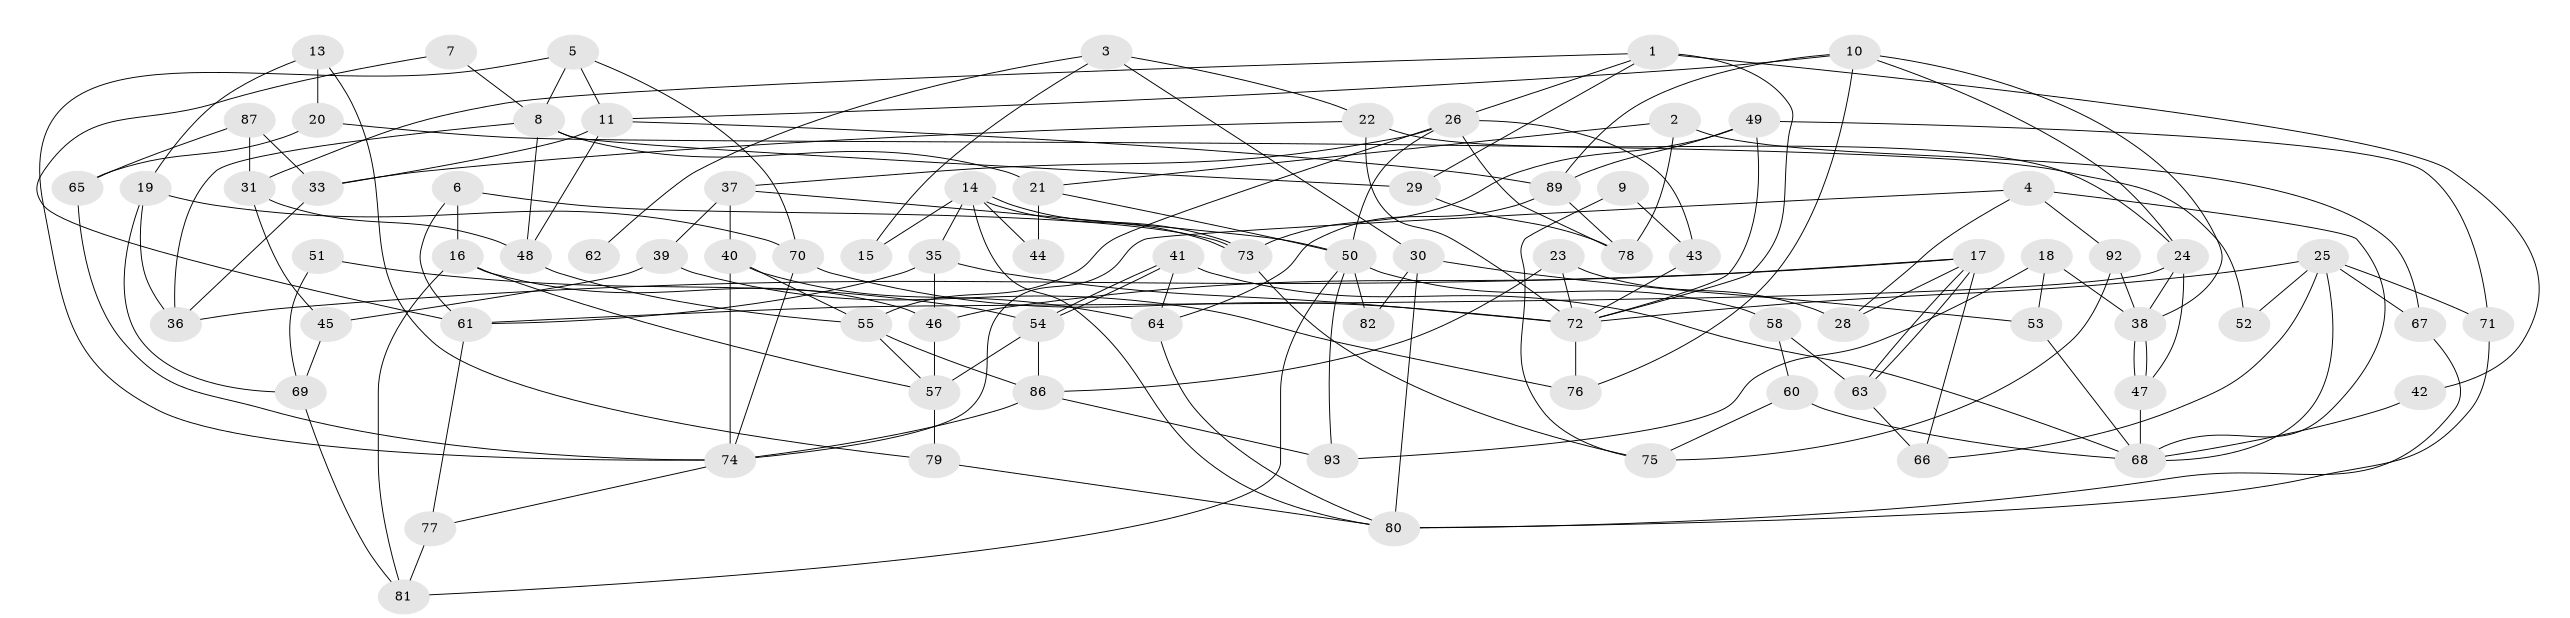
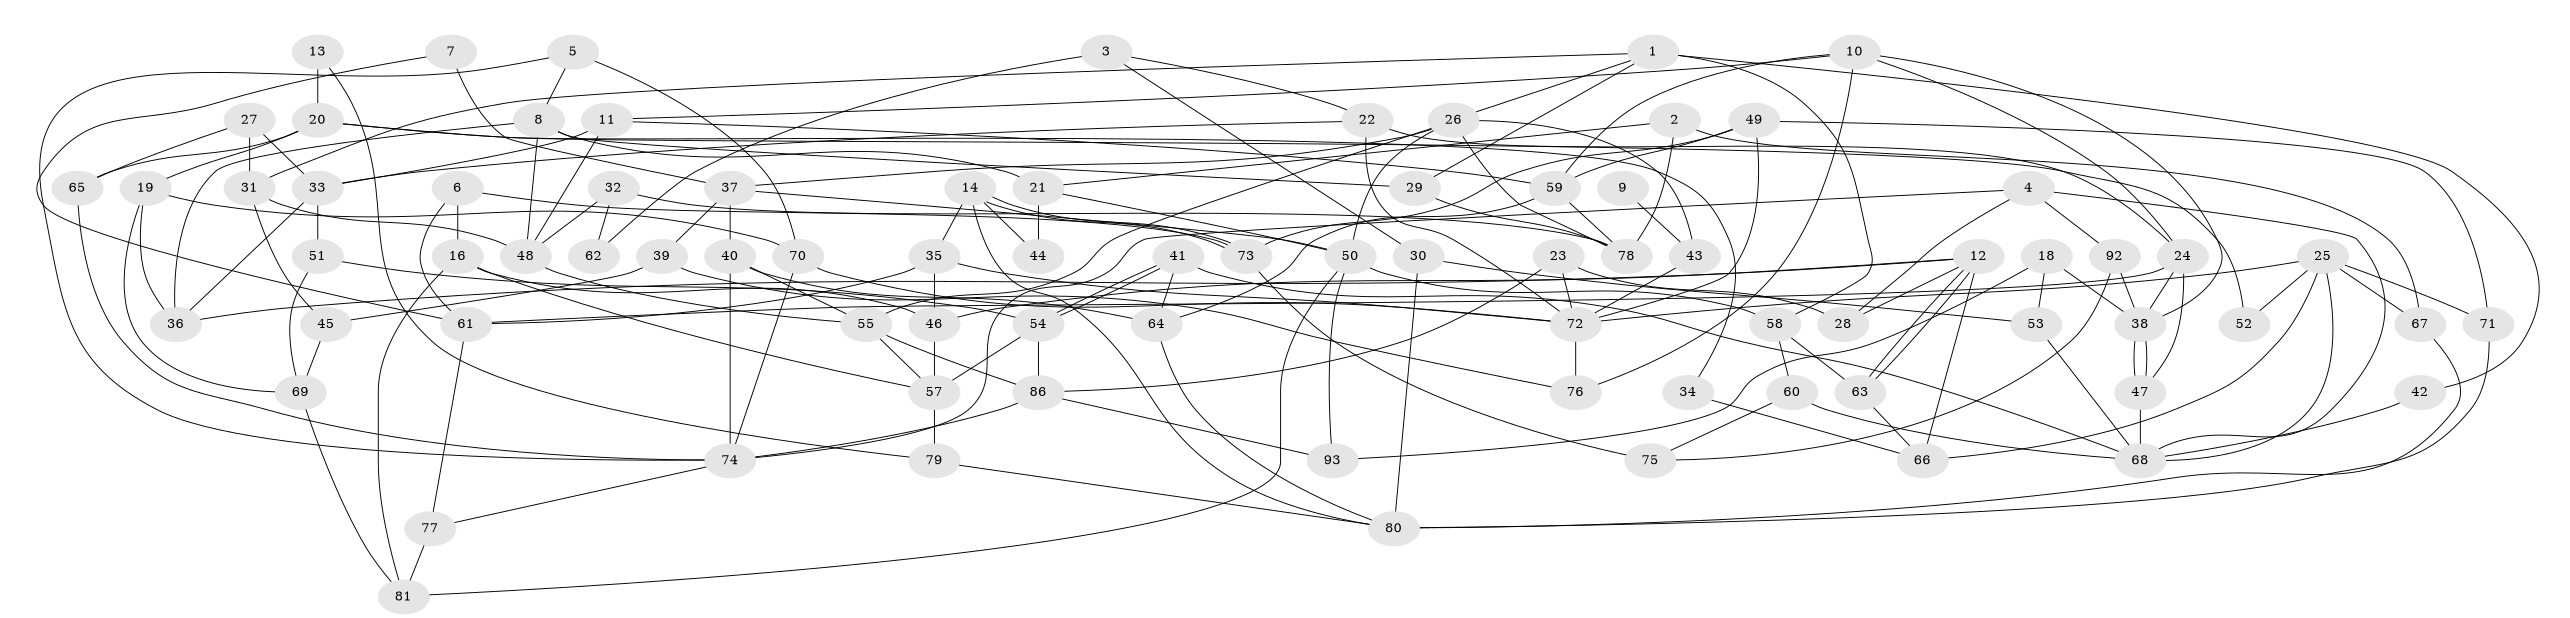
(495, 86) -> (564, 152)
(590, 86) -> none
(205, 113) -> (229, 156)
(250, 120) -> (250, 120)
none -> (614, 188)
(1555, 188) -> (1555, 188)
(1784, 209) -> (1850, 166)
none -> (318, 222)
(866, 256) -> none
(1979, 256) -> (1979, 256)
(1369, 325) -> none
(1522, 331) -> none
none -> (1688, 393)
